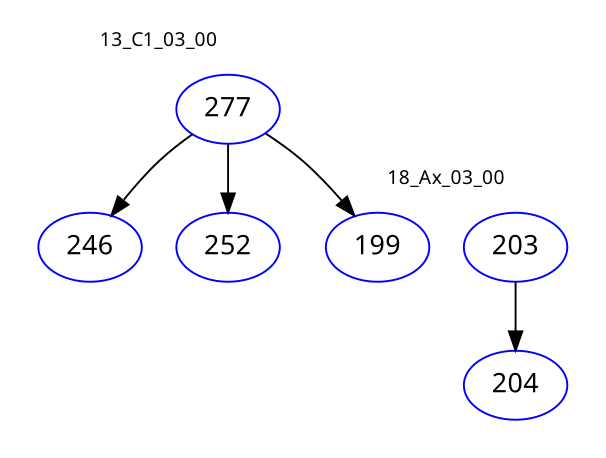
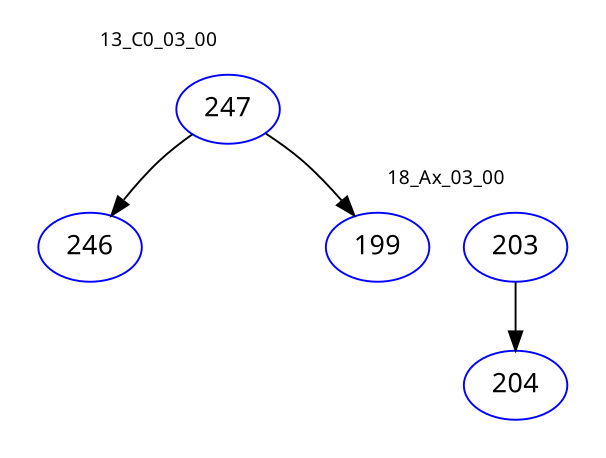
(159, 41) -> (159, 41)
(228, 109) -> (228, 109)
(228, 247) -> none
